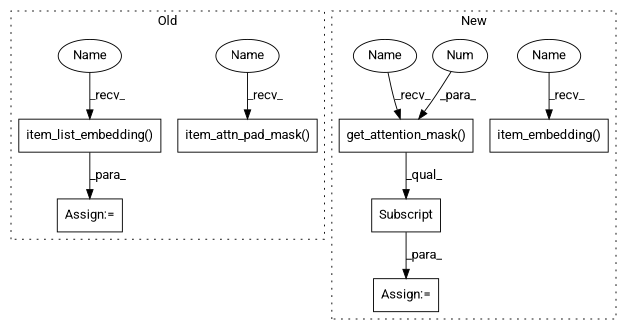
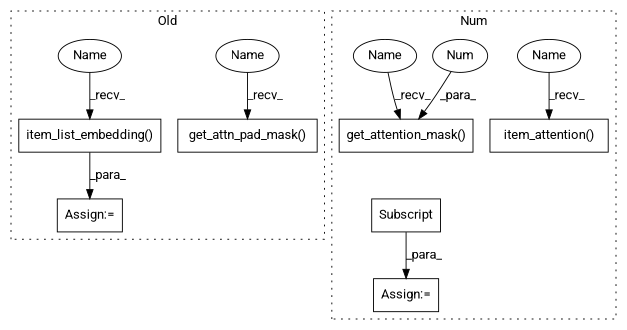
(474, 22) -> (474, 22)
(248, 136) -> (248, 136)
(549, 136) -> (549, 136)
(406, 171) -> none
